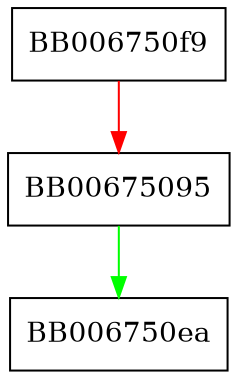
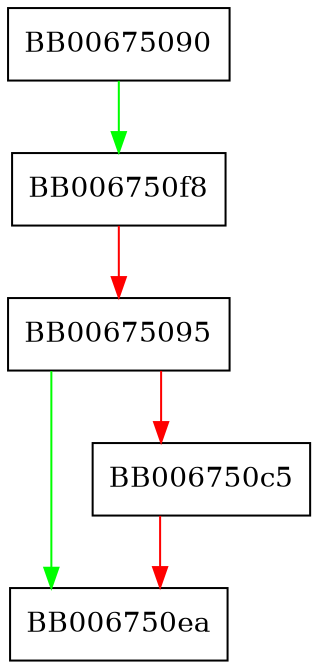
none -> (119, 44)
(119, 44) -> (119, 189)
none -> (201, 479)
